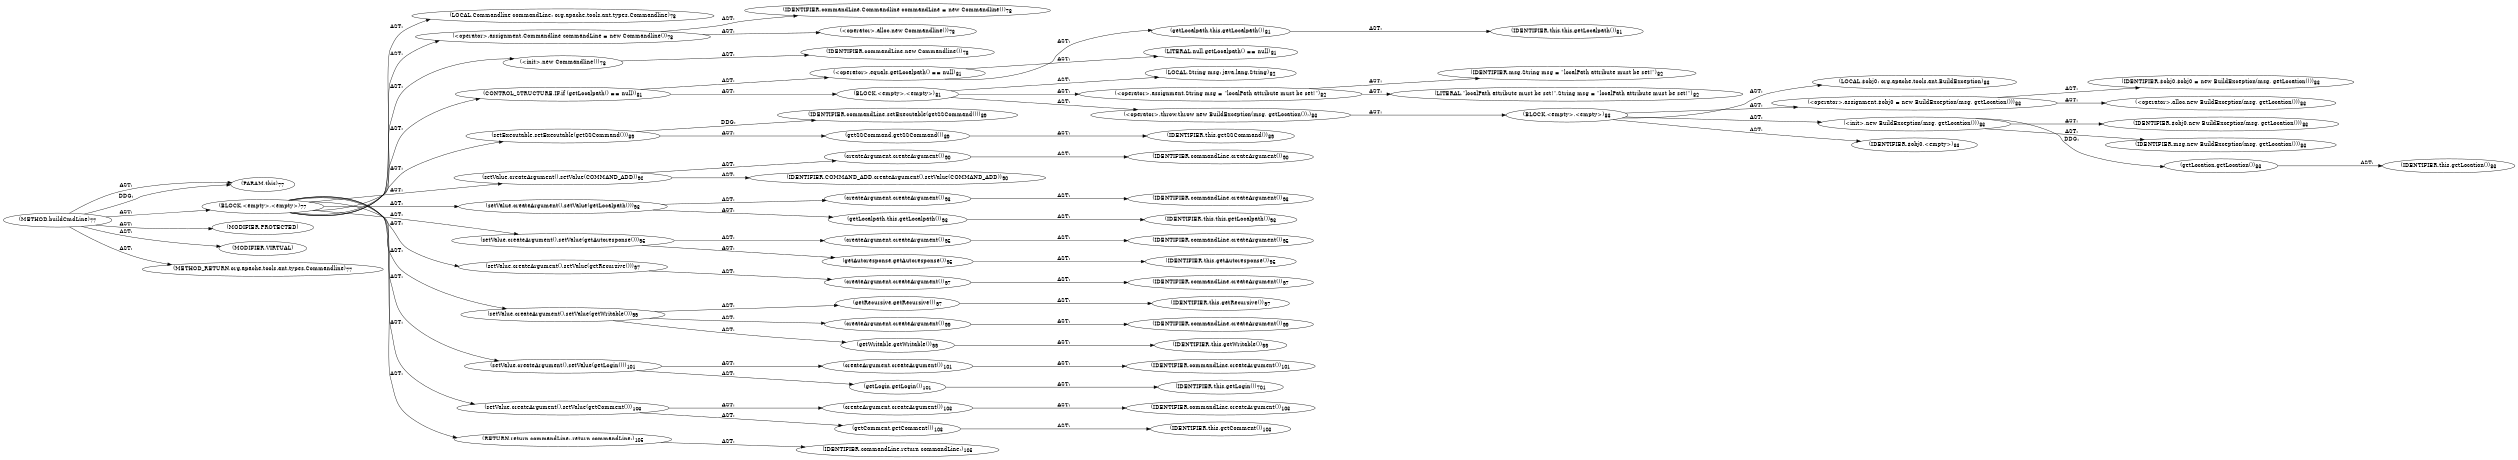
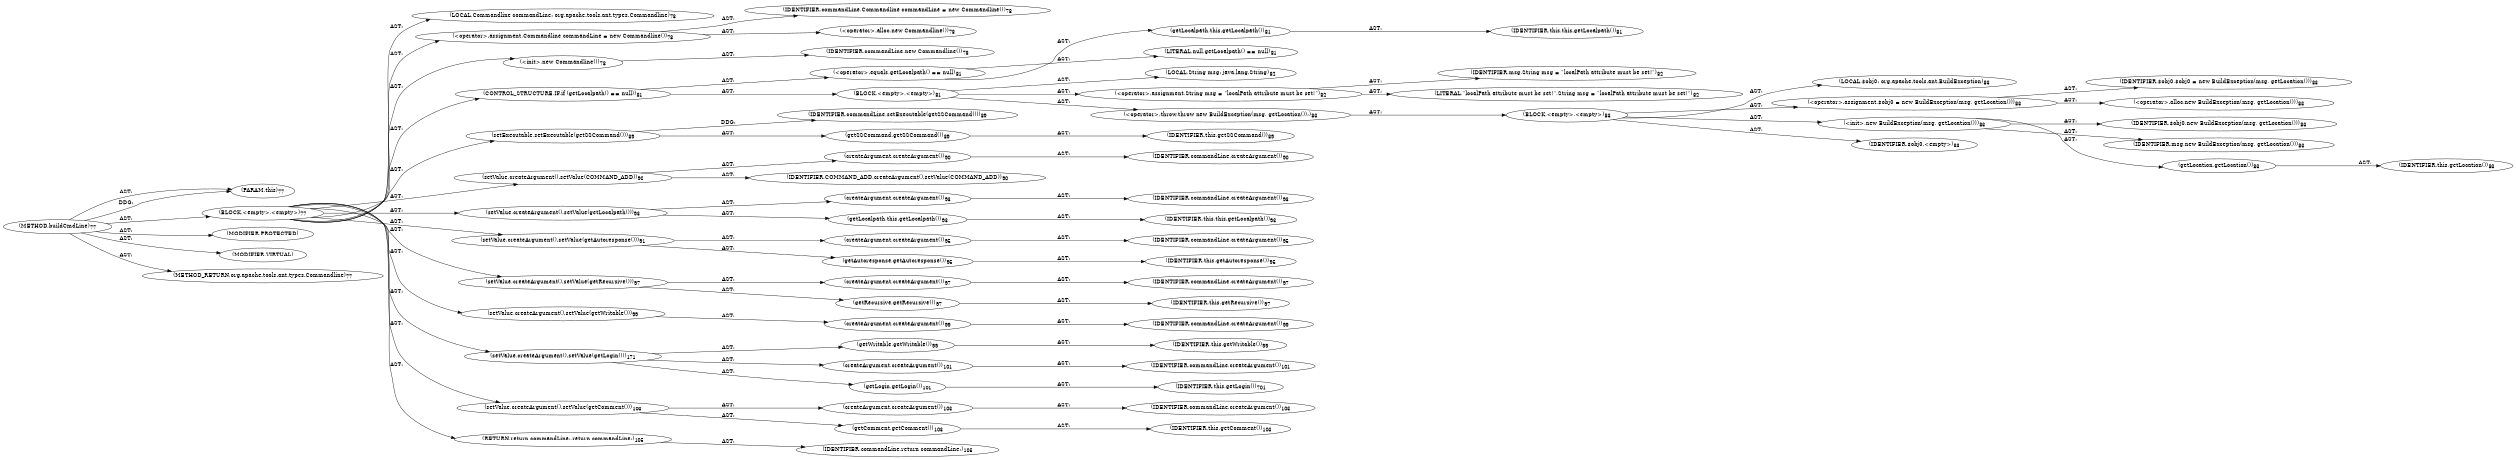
(2073, 139) -> (2072, 139)
(642, 240) -> (642, 240)
(744, 309) -> (739, 294)
(727, 333) -> (745, 350)
(631, 366) -> (631, 356)
